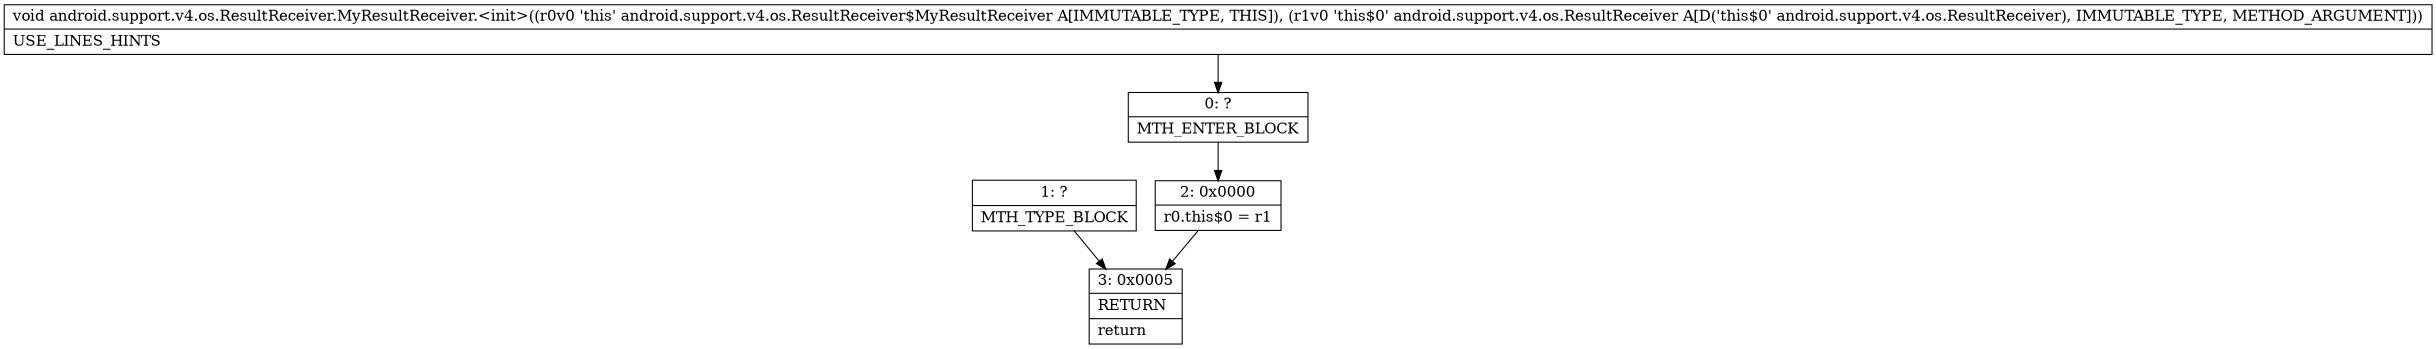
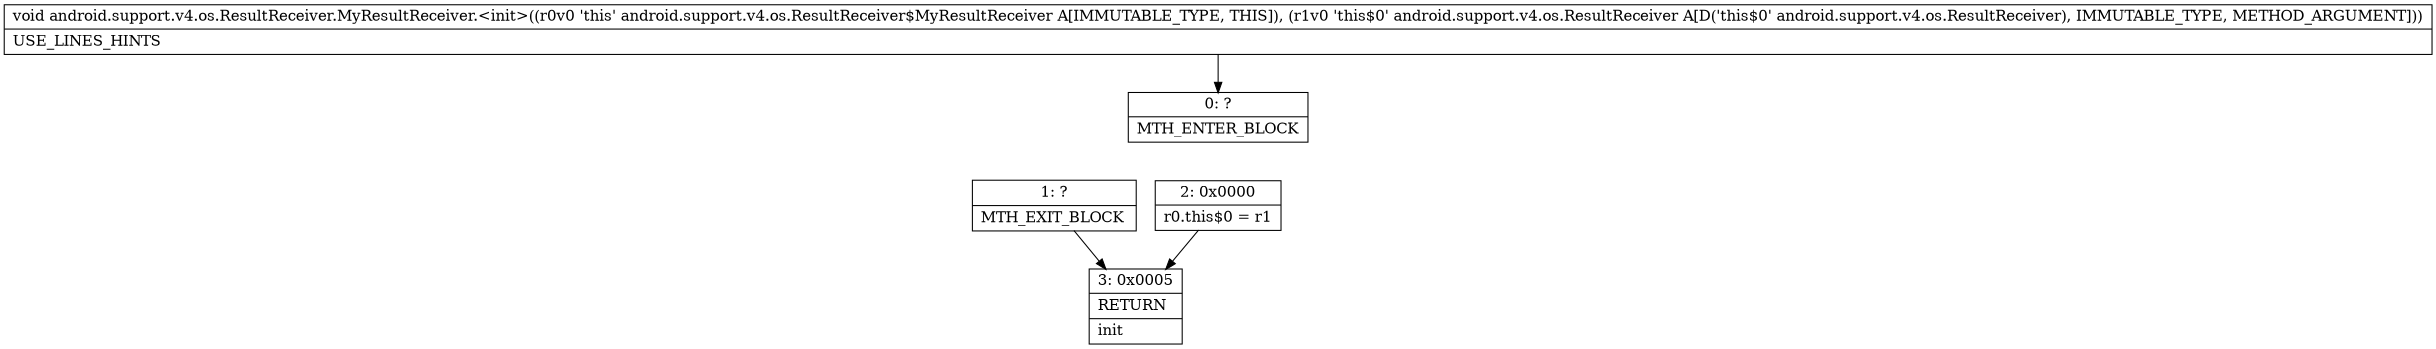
(1218, 156) -> none
(1054, 218) -> (1053, 218)
(1122, 331) -> (1111, 331)
